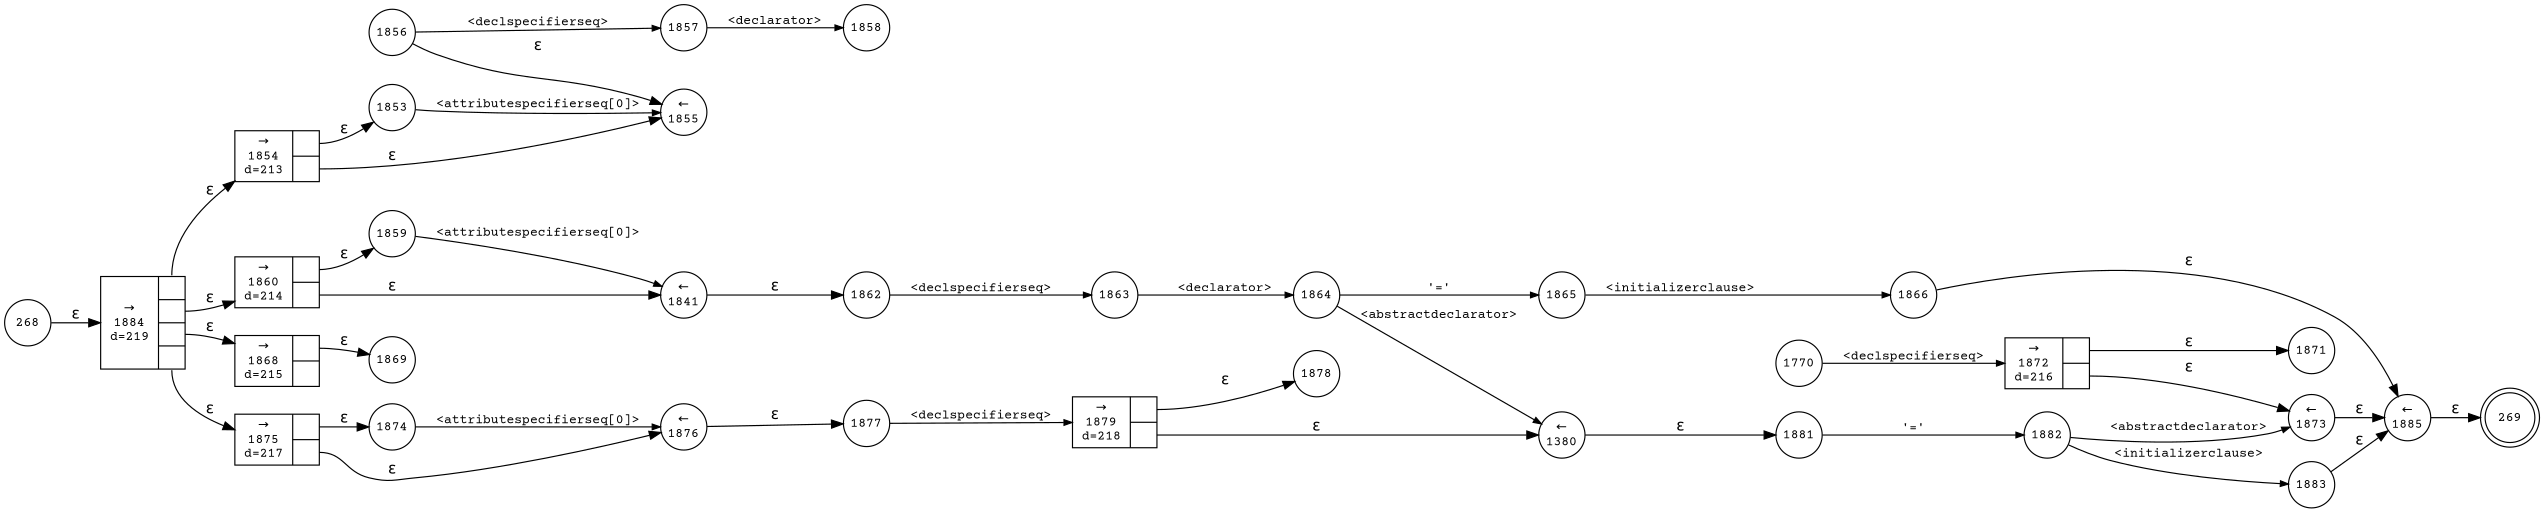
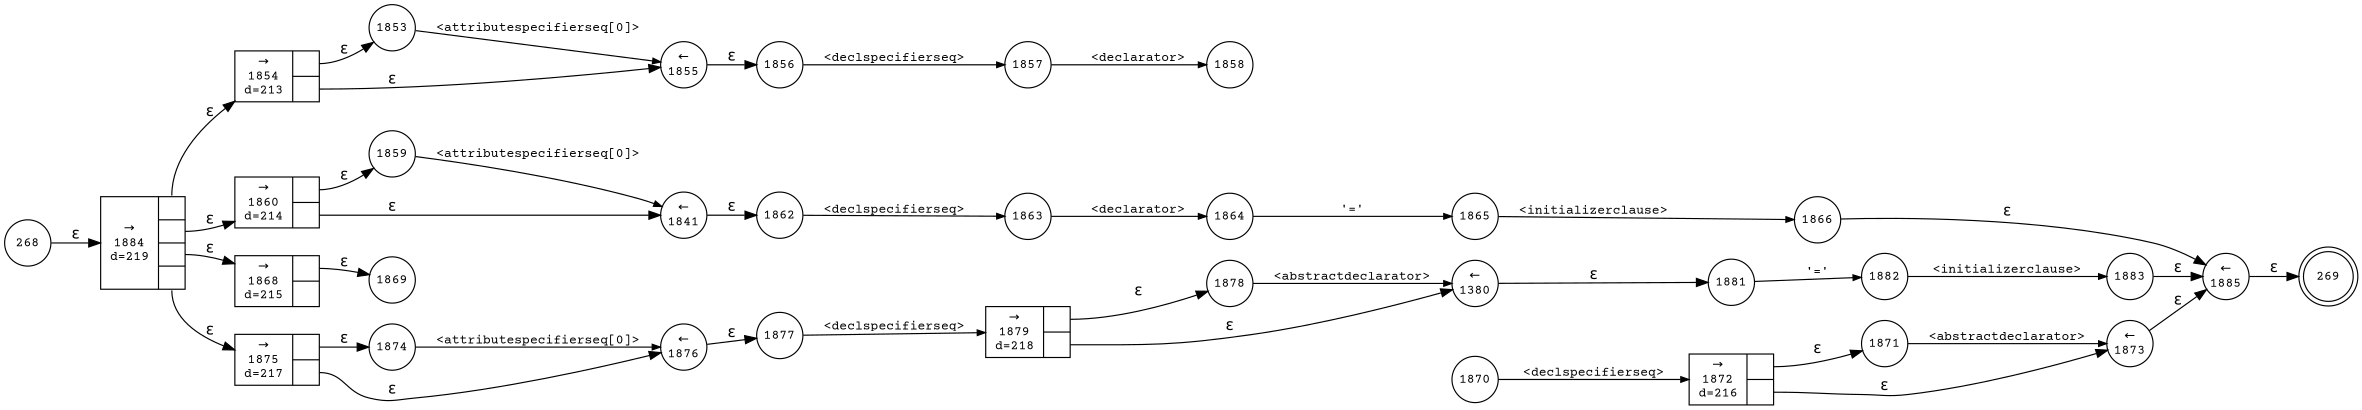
(530, 77) -> (726, 65)
(1436, 363) -> (1348, 283)
(1799, 363) -> (1475, 379)
(2177, 442) -> (2003, 344)
